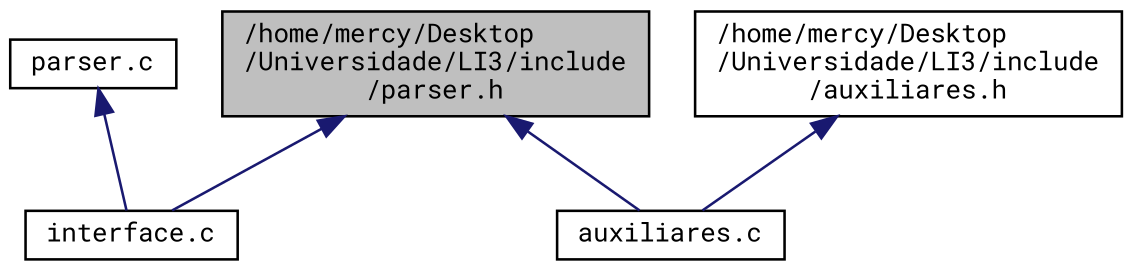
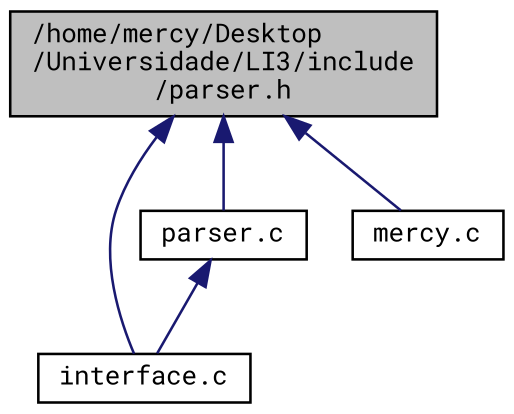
(908, 64) -> none
none -> (224, 176)
(671, 235) -> (428, 235)
